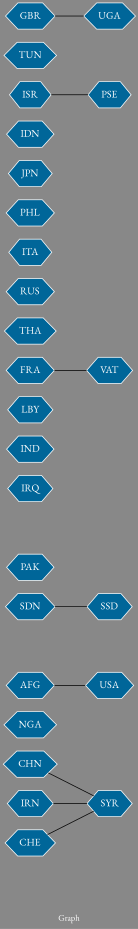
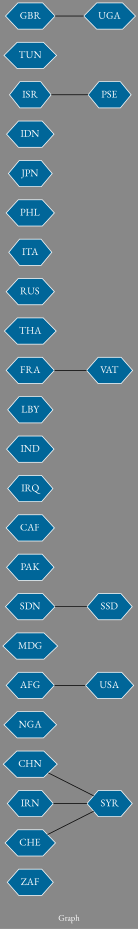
none -> (30, 528)
none -> (30, 646)
none -> (30, 882)
